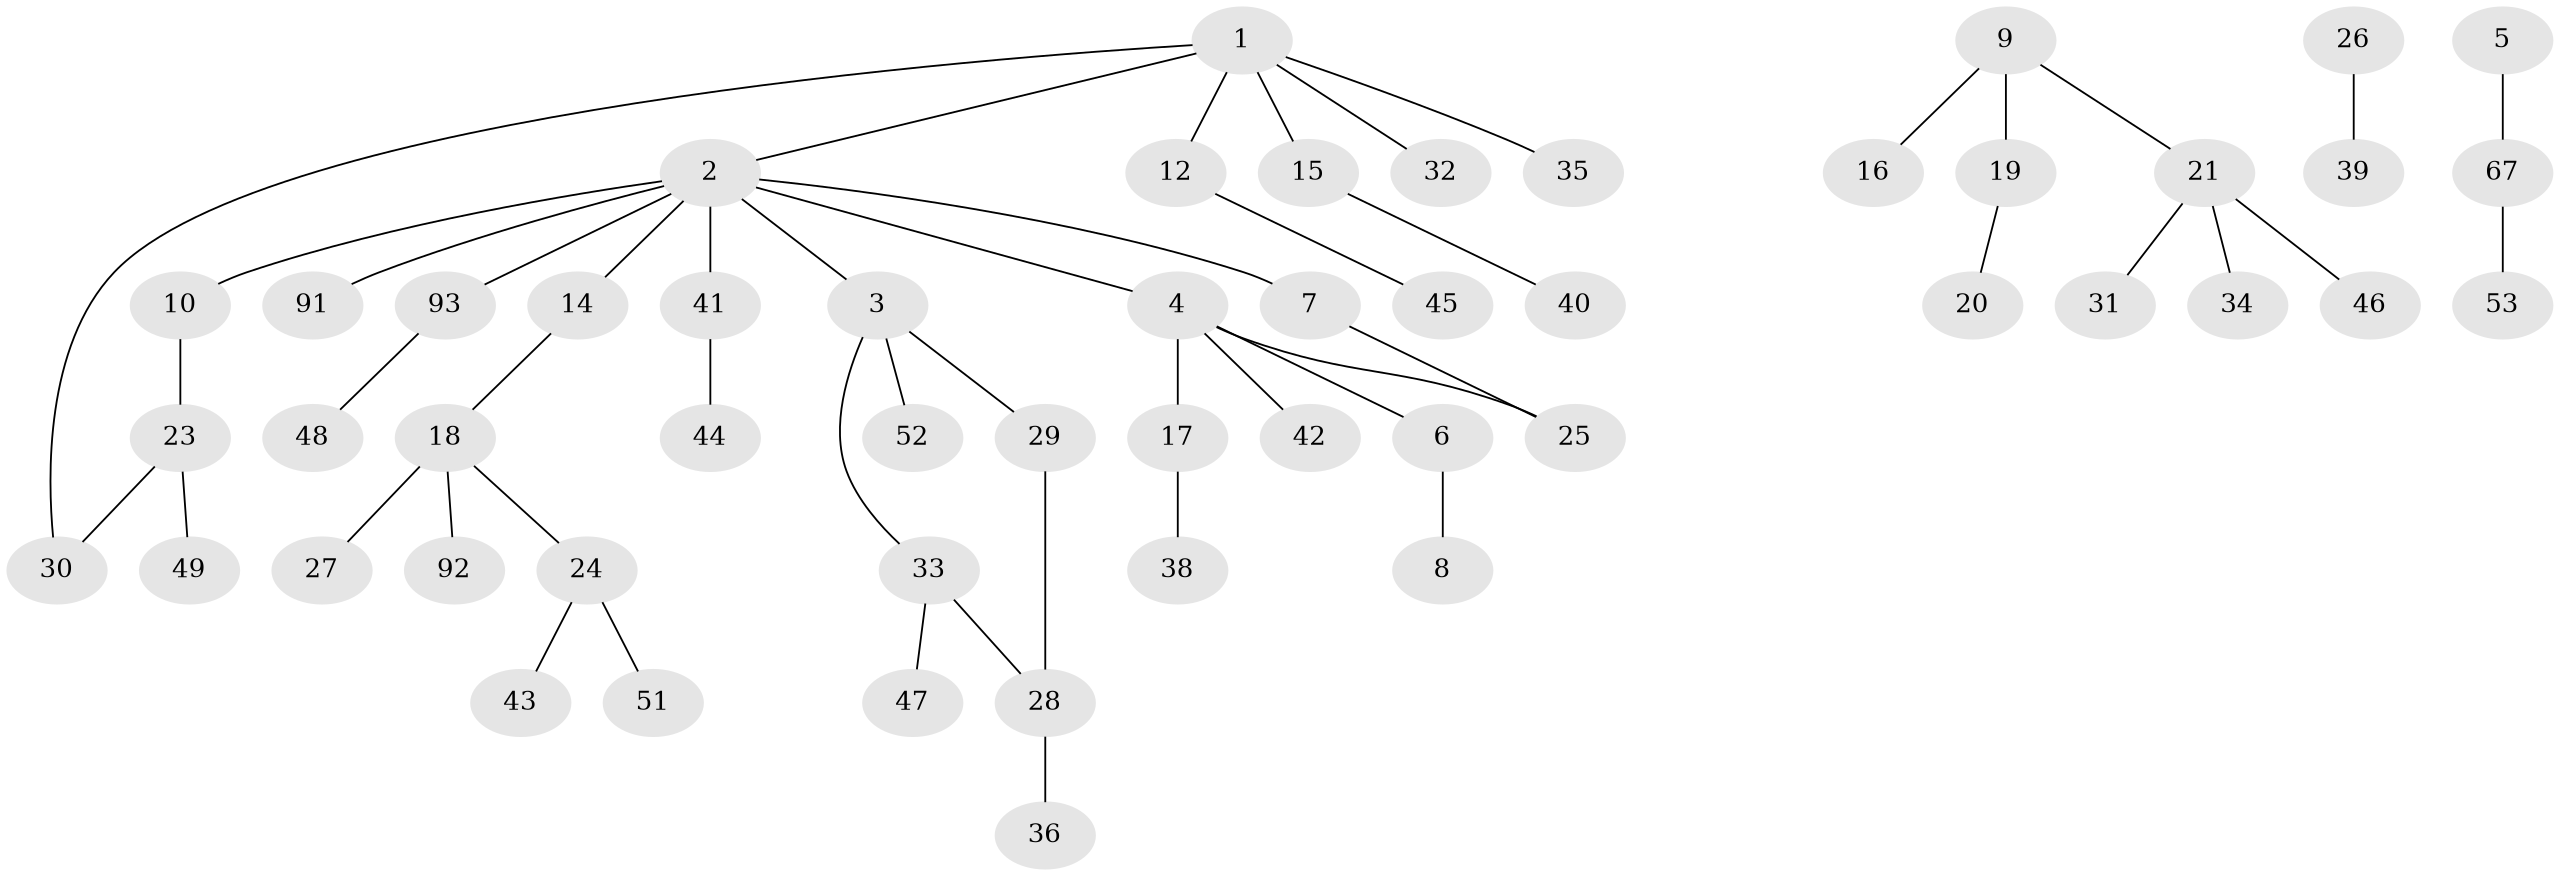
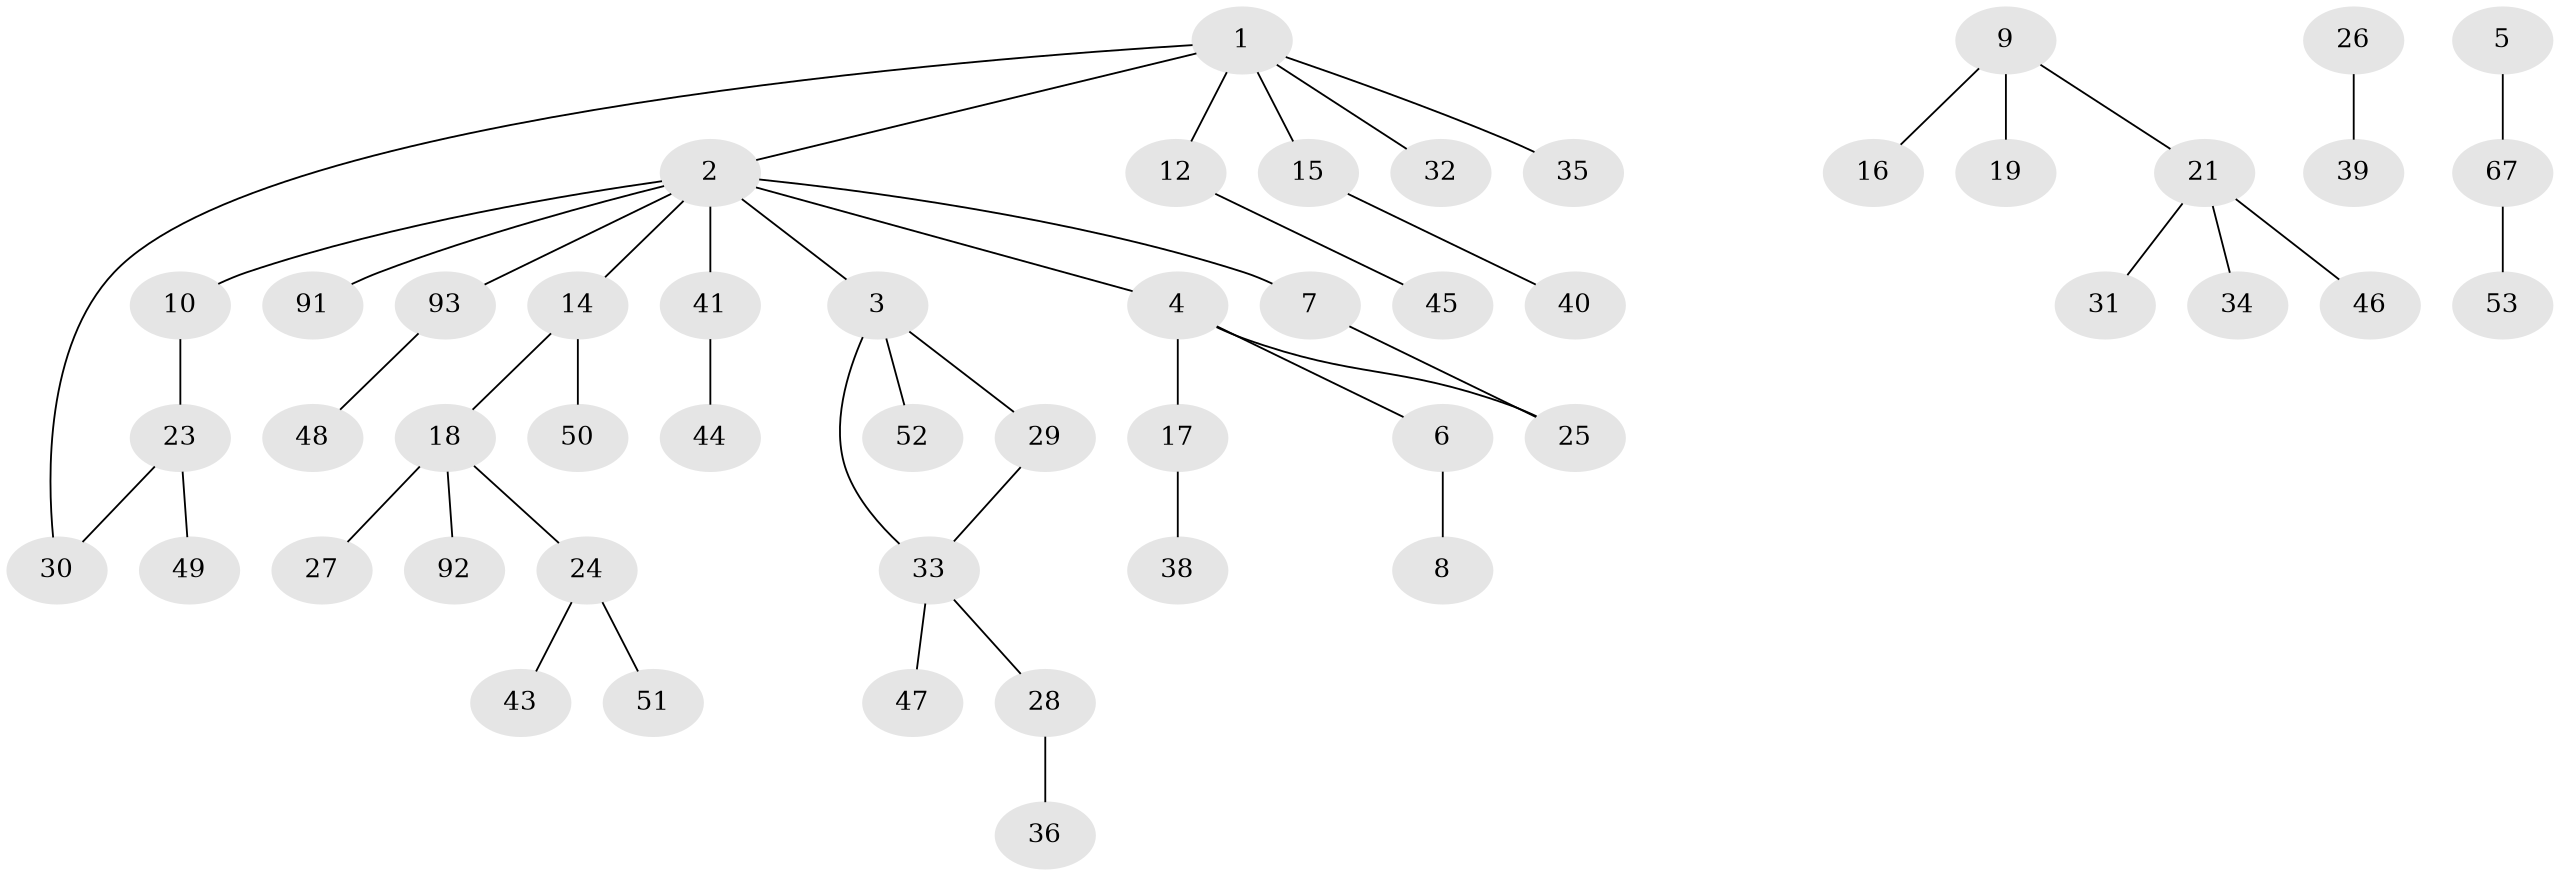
(1973, 305) -> none
none -> (578, 438)
(1310, 438) -> none
(1045, 570) -> (987, 504)
